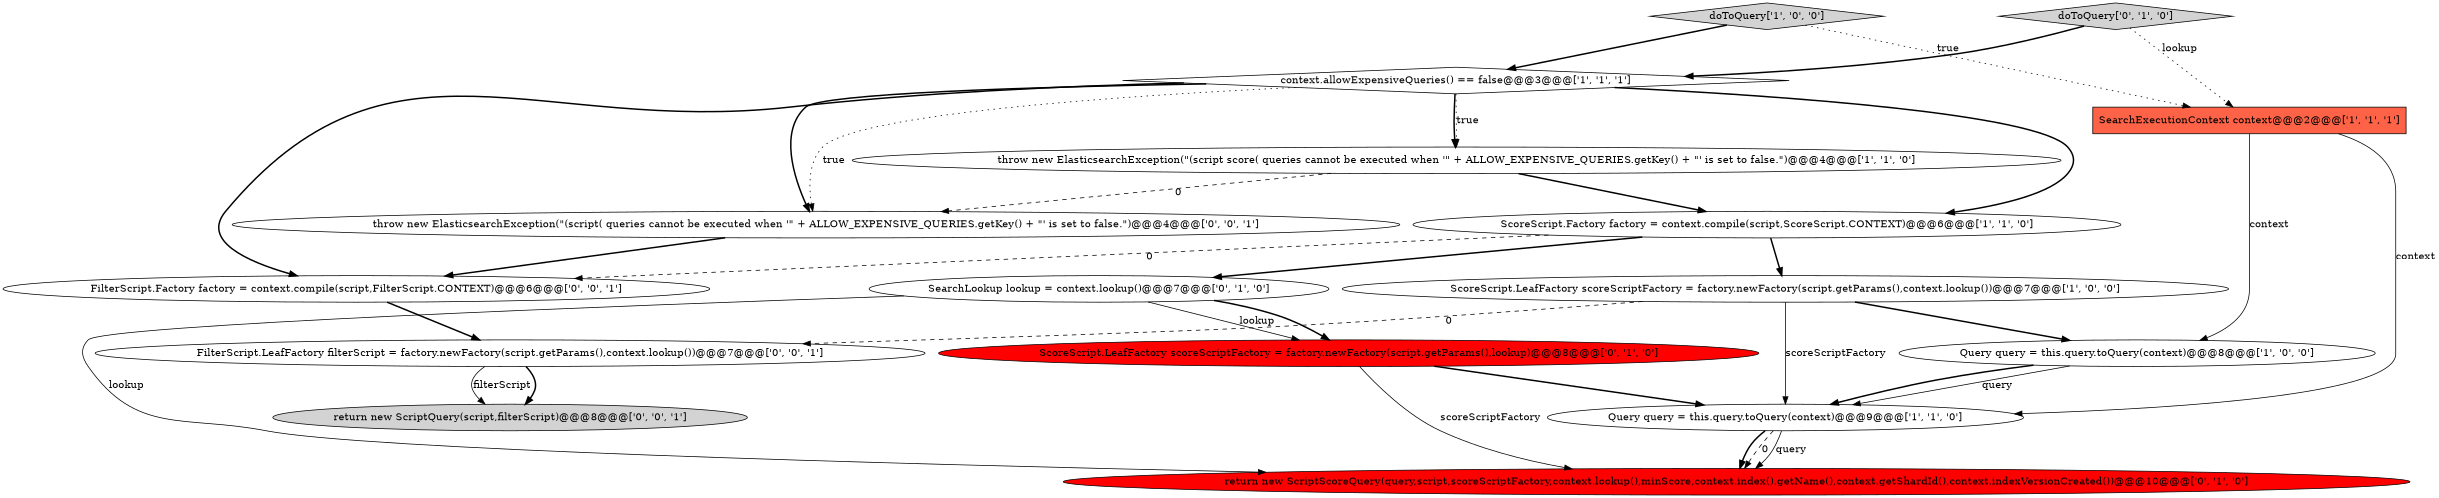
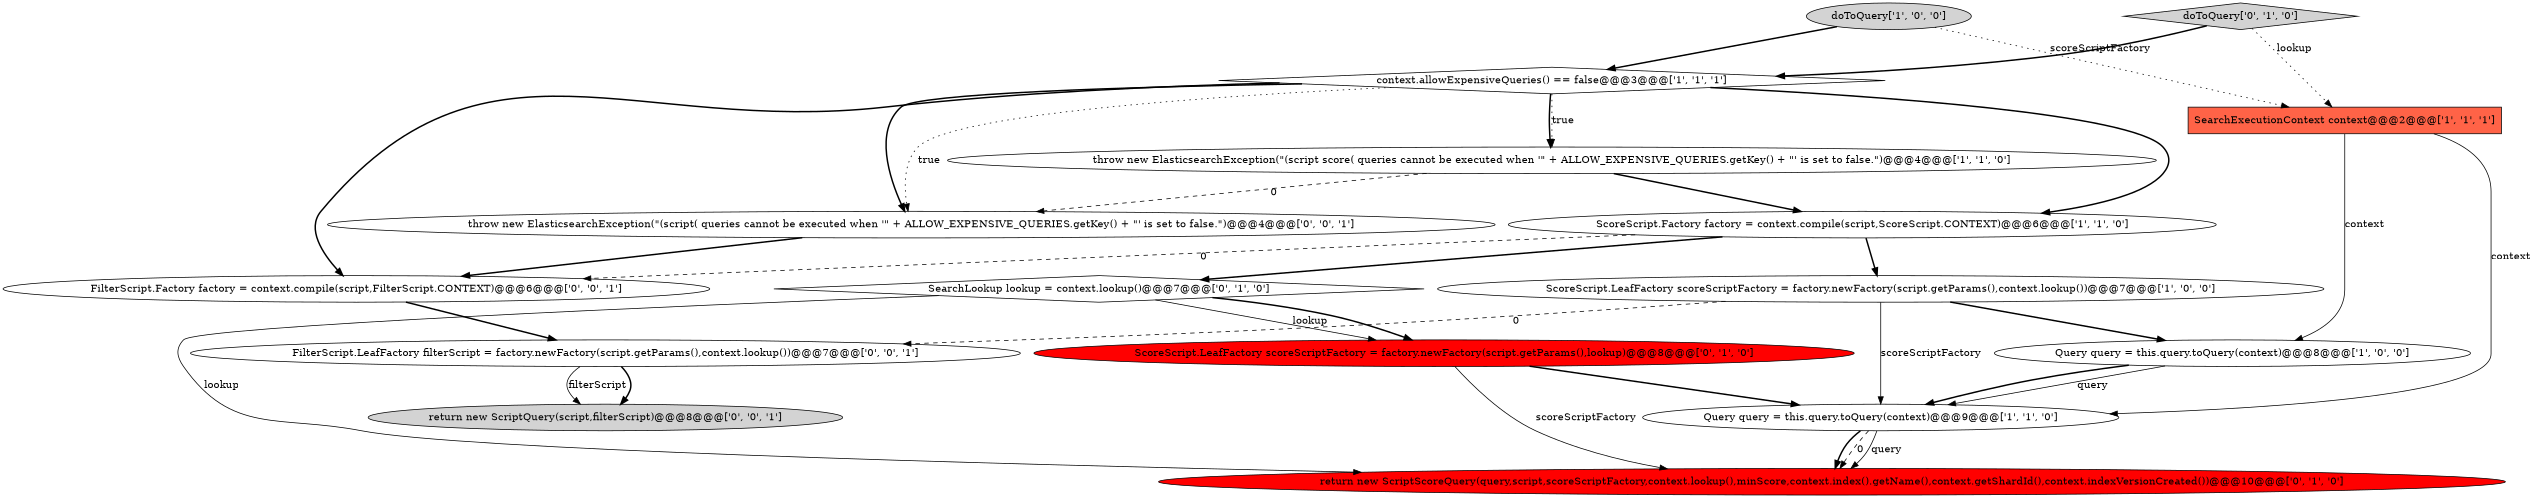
(1767, 16) -> (1889, 16)
(1948, 48) -> (2100, 48)
(1099, 289) -> (1099, 289)
